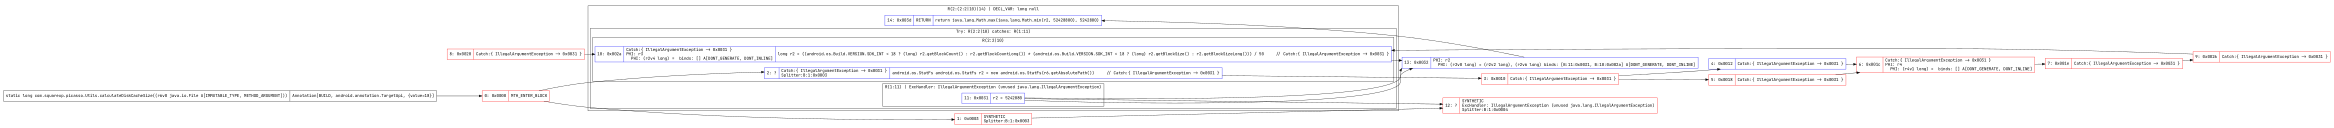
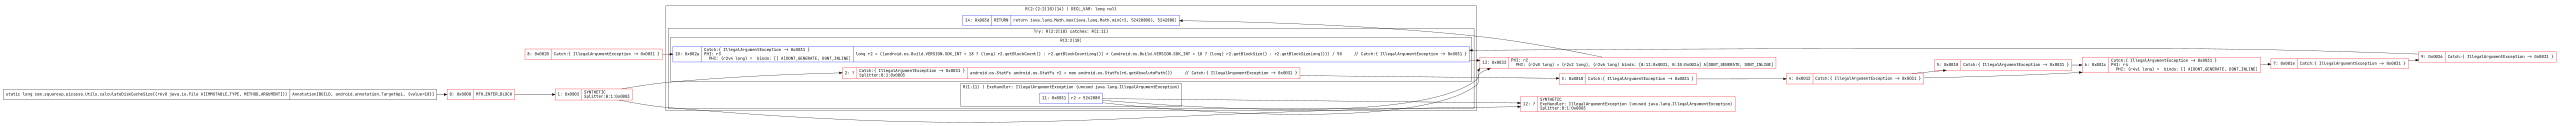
(1550, 63) -> (1628, 63)
(1777, 64) -> (1855, 79)
(993, 73) -> (1071, 73)
(650, 77) -> (730, 78)
(1662, 79) -> (1928, 72)
(1485, 110) -> (1563, 108)
